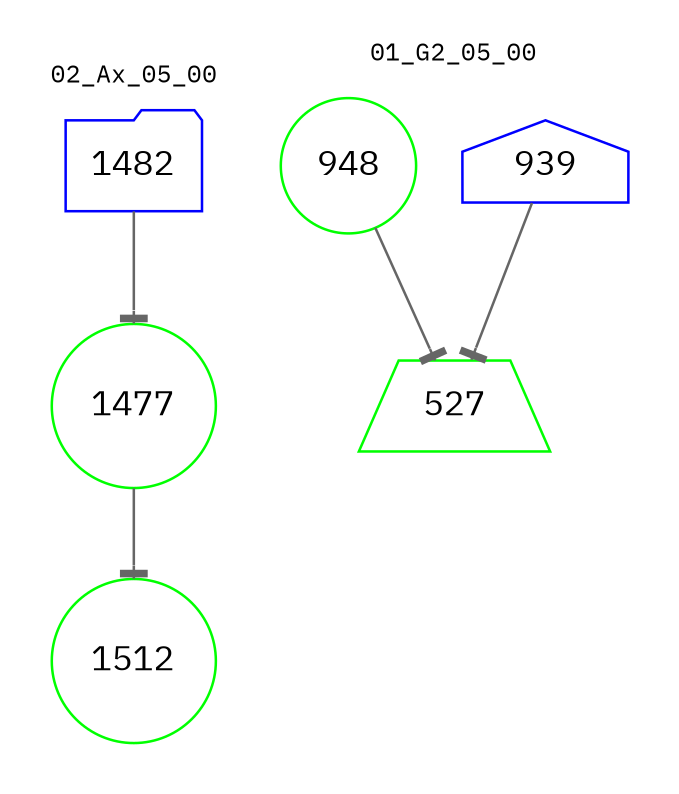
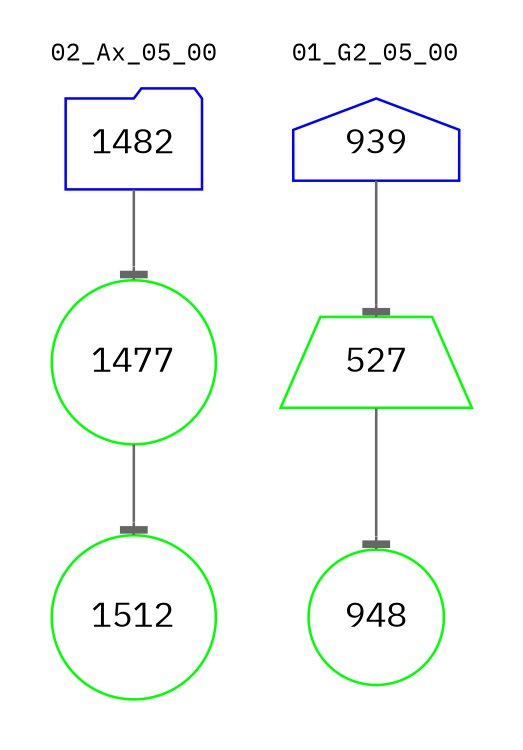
(402, 288) -> (376, 472)
